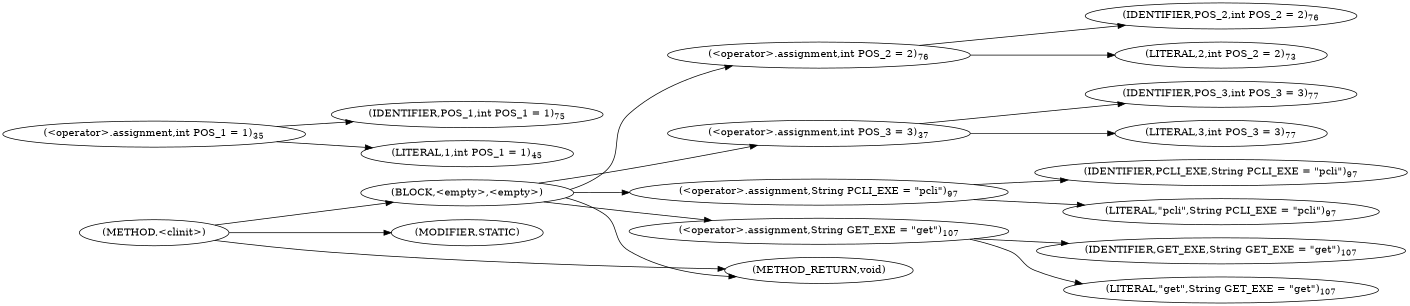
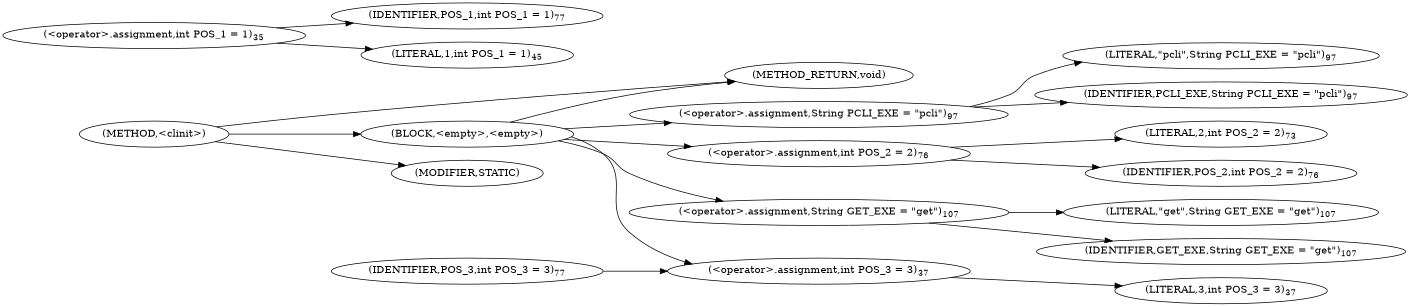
(560, 113) -> (560, 15)
(1019, 114) -> (632, 271)
(1291, 132) -> (1291, 290)
